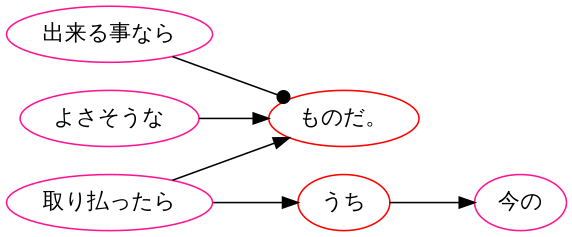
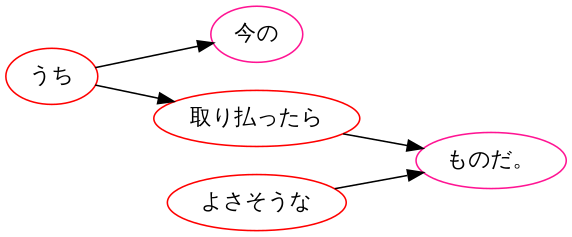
(110, 34) -> none
(110, 118) -> (257, 203)
(344, 118) -> (491, 161)
(110, 203) -> (257, 118)
(248, 203) -> (127, 92)
